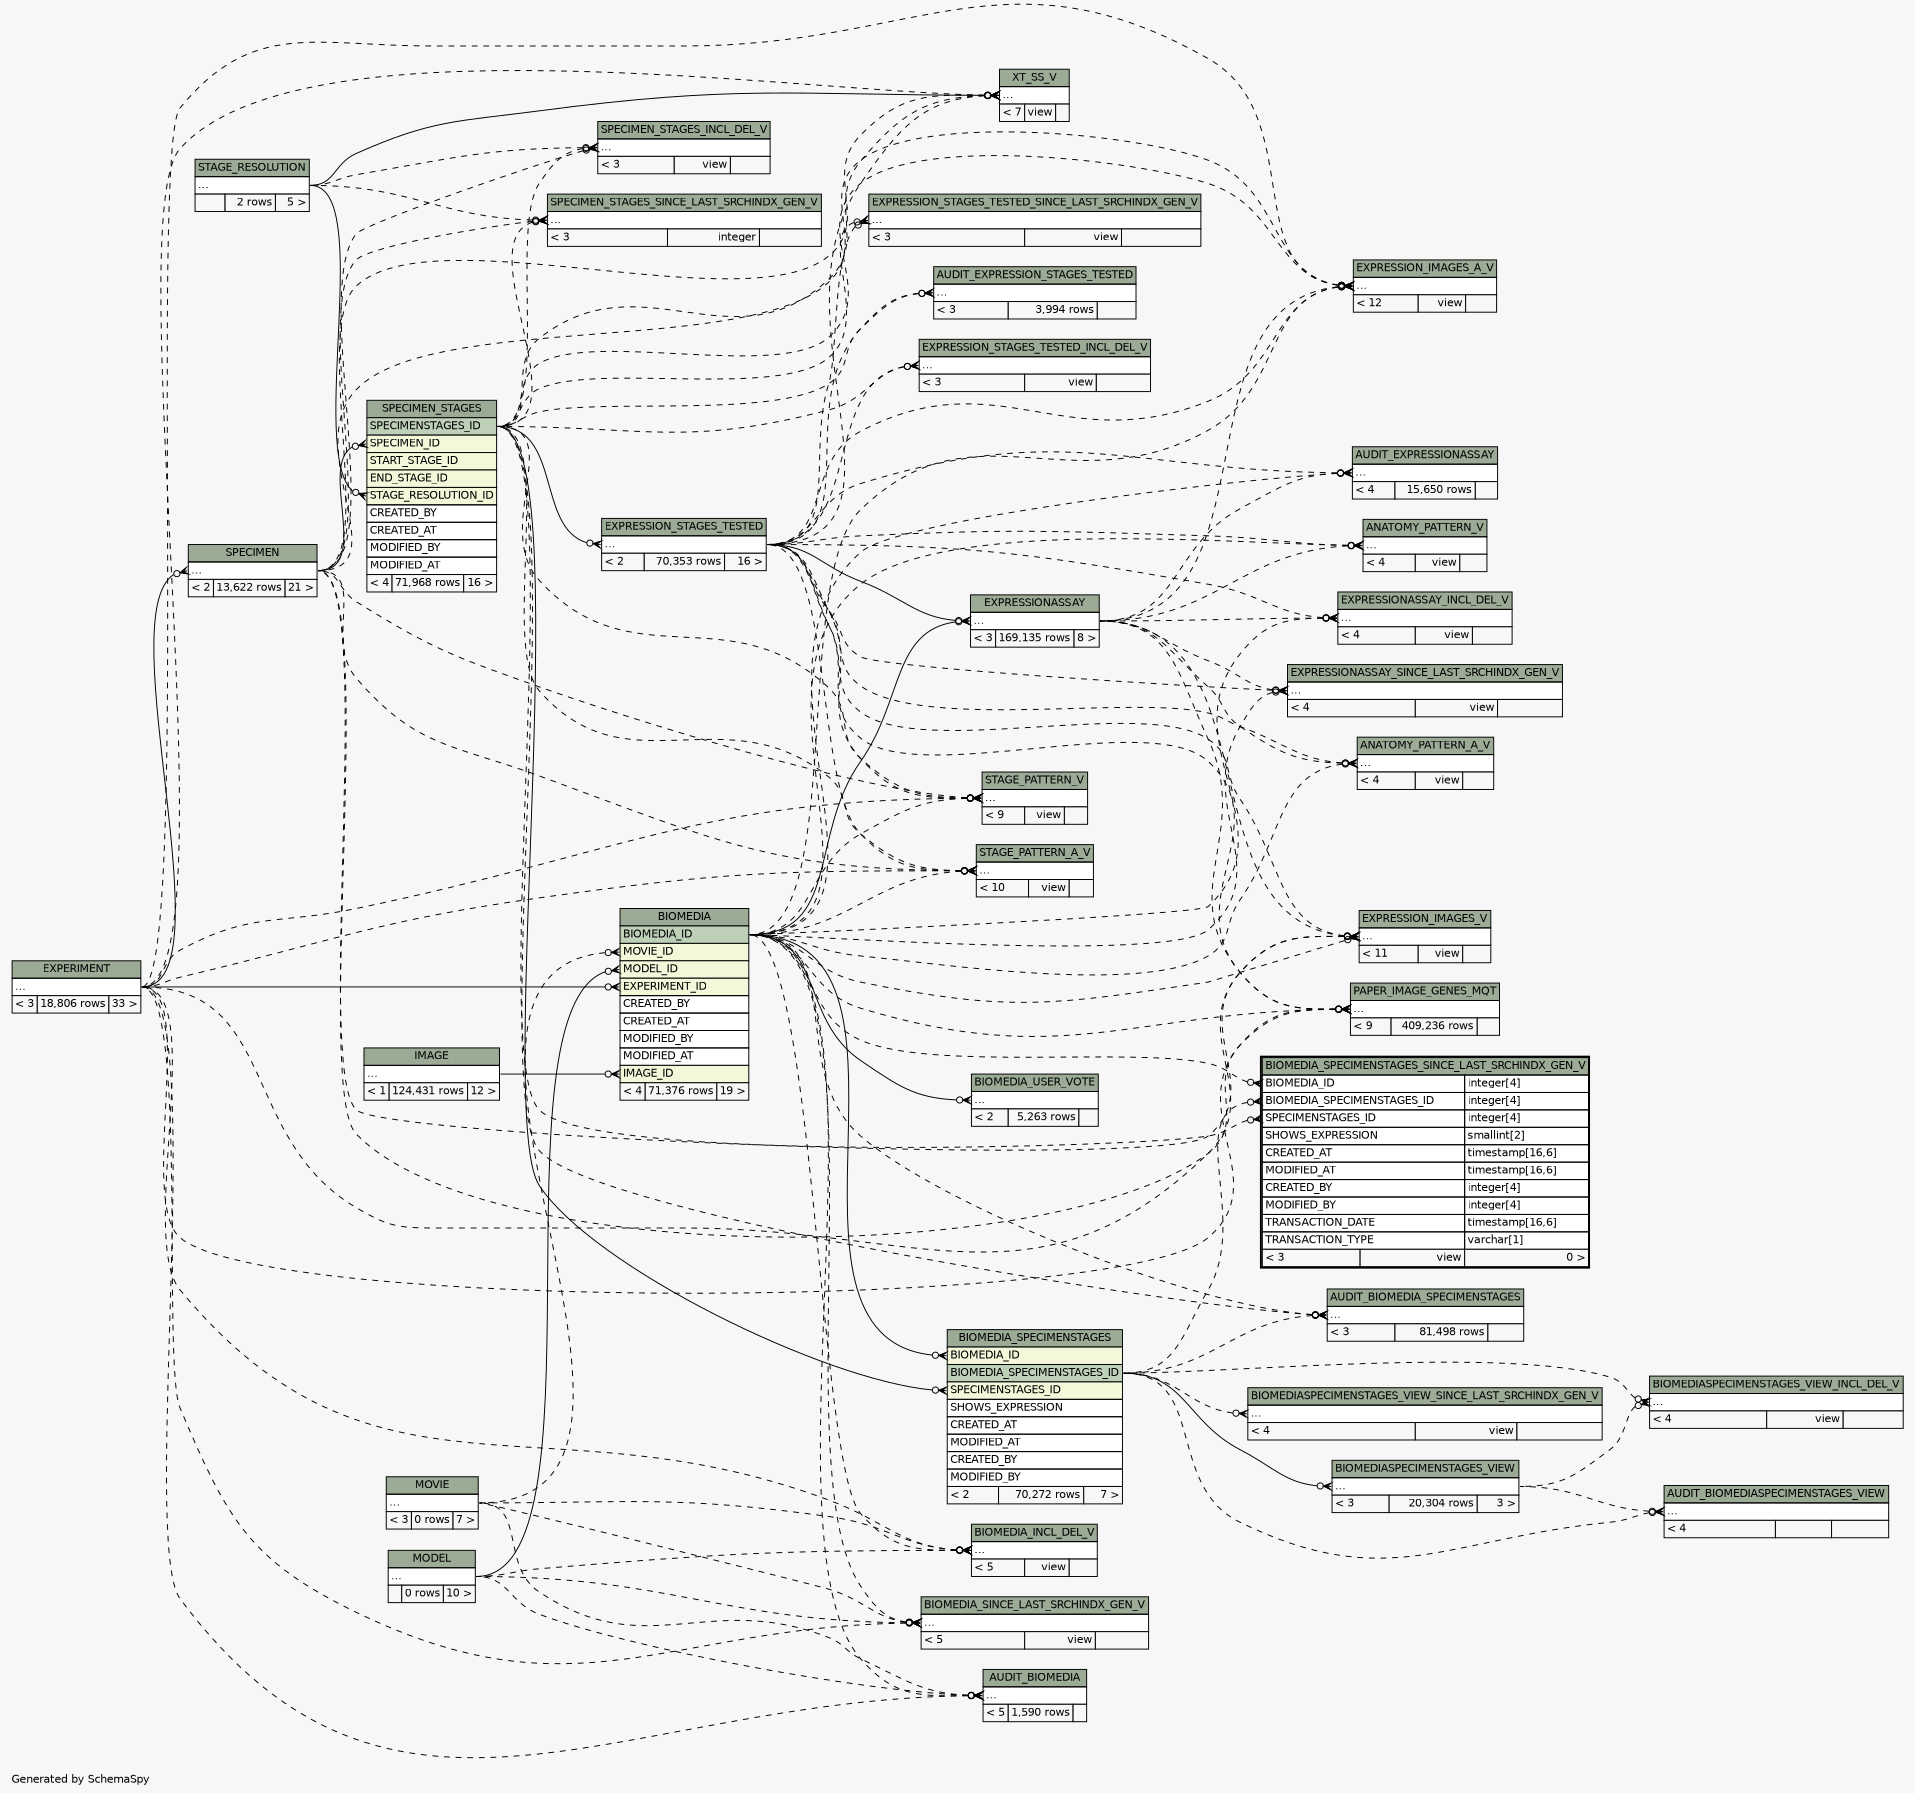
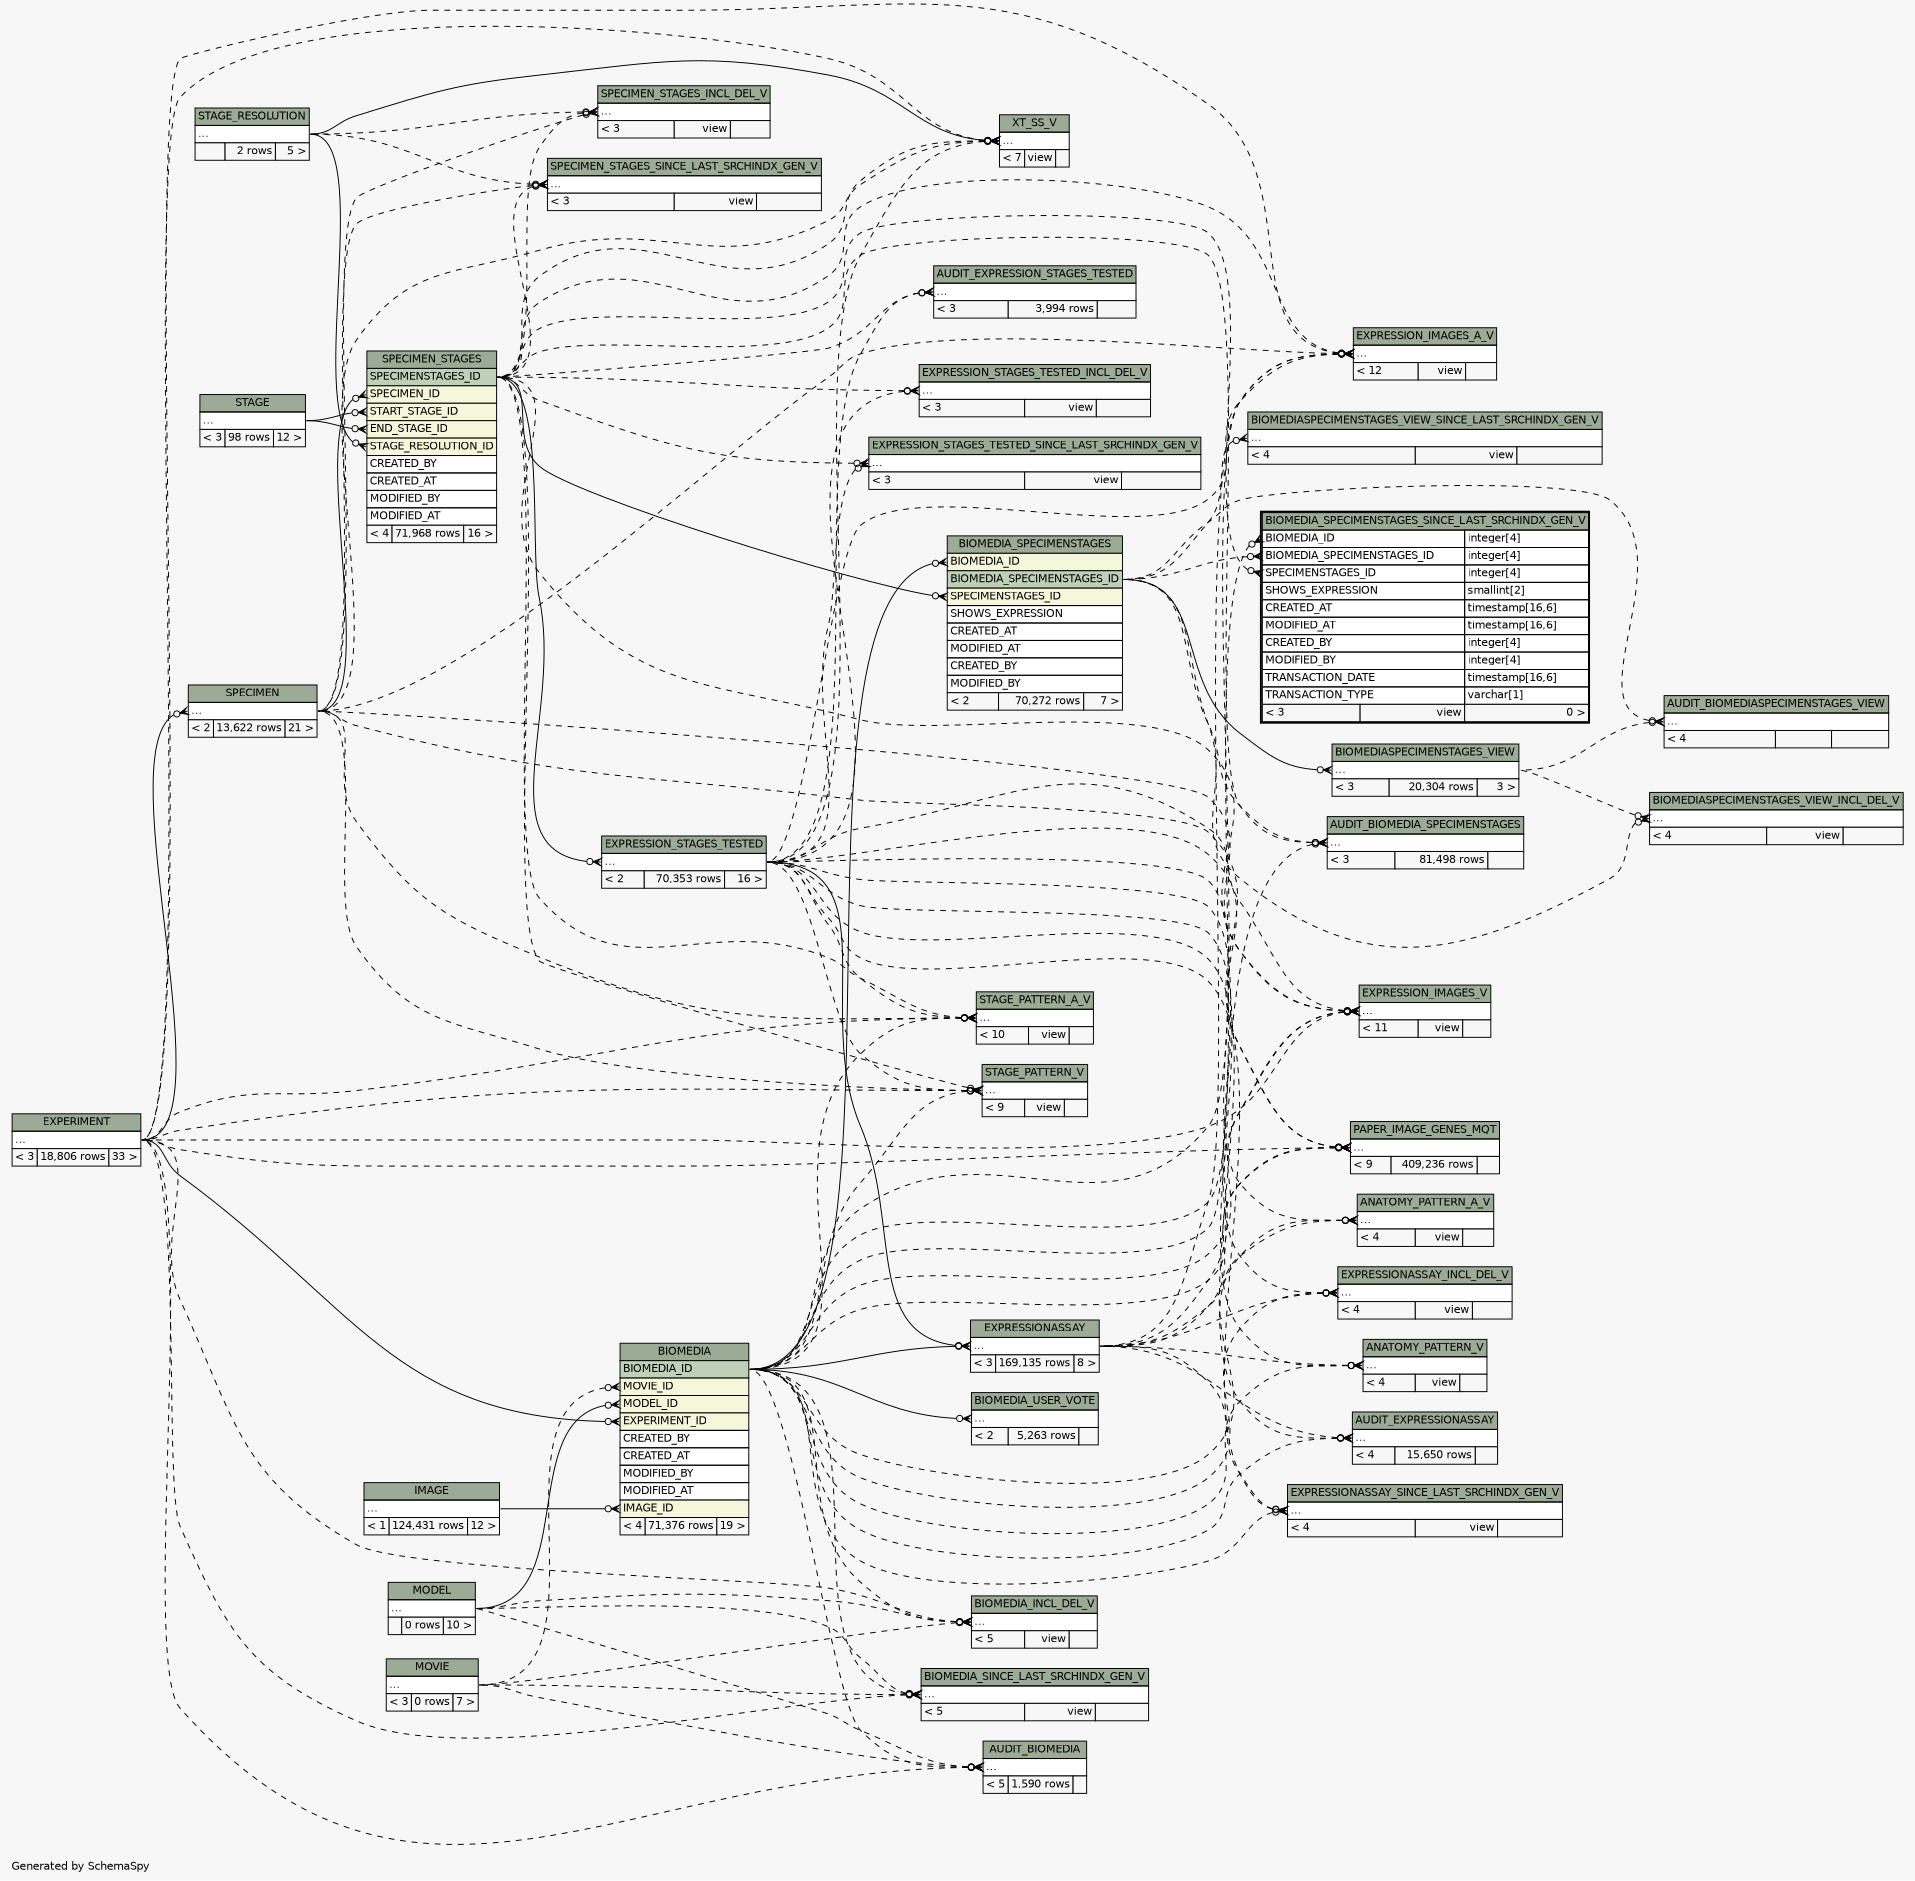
(737, 237) -> (741, 201)
none -> (252, 421)
none -> (913, 725)
